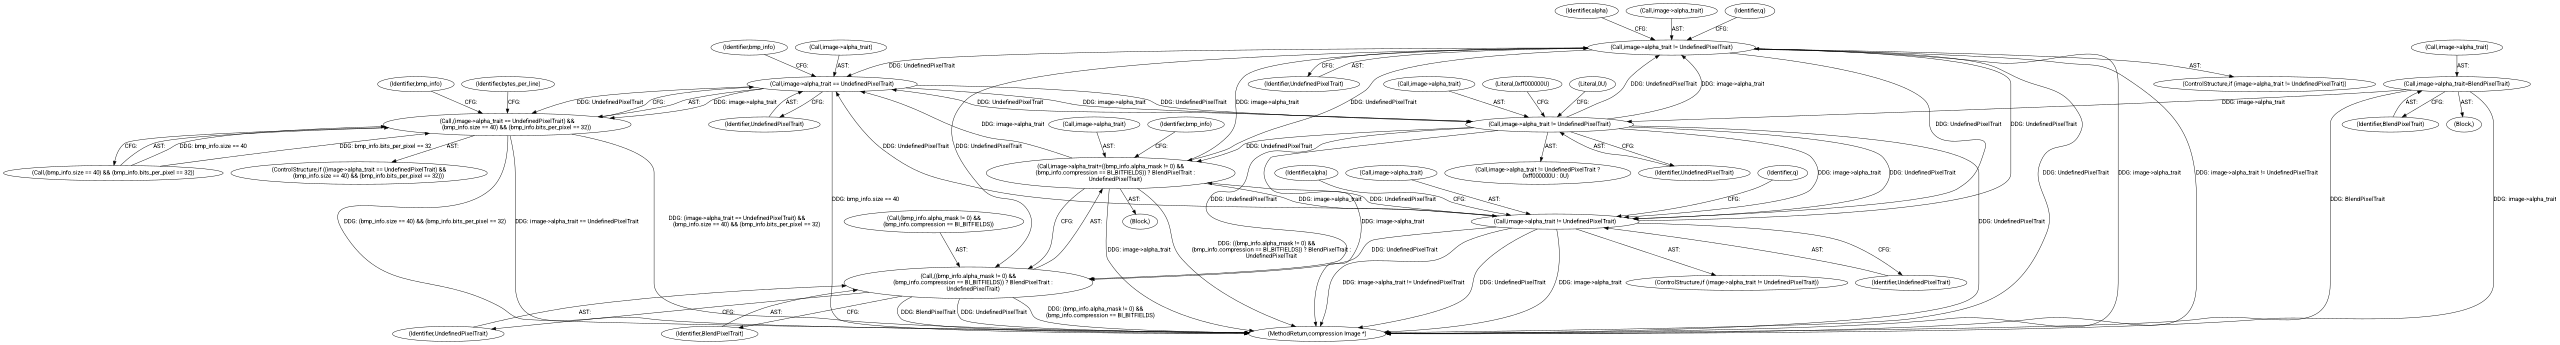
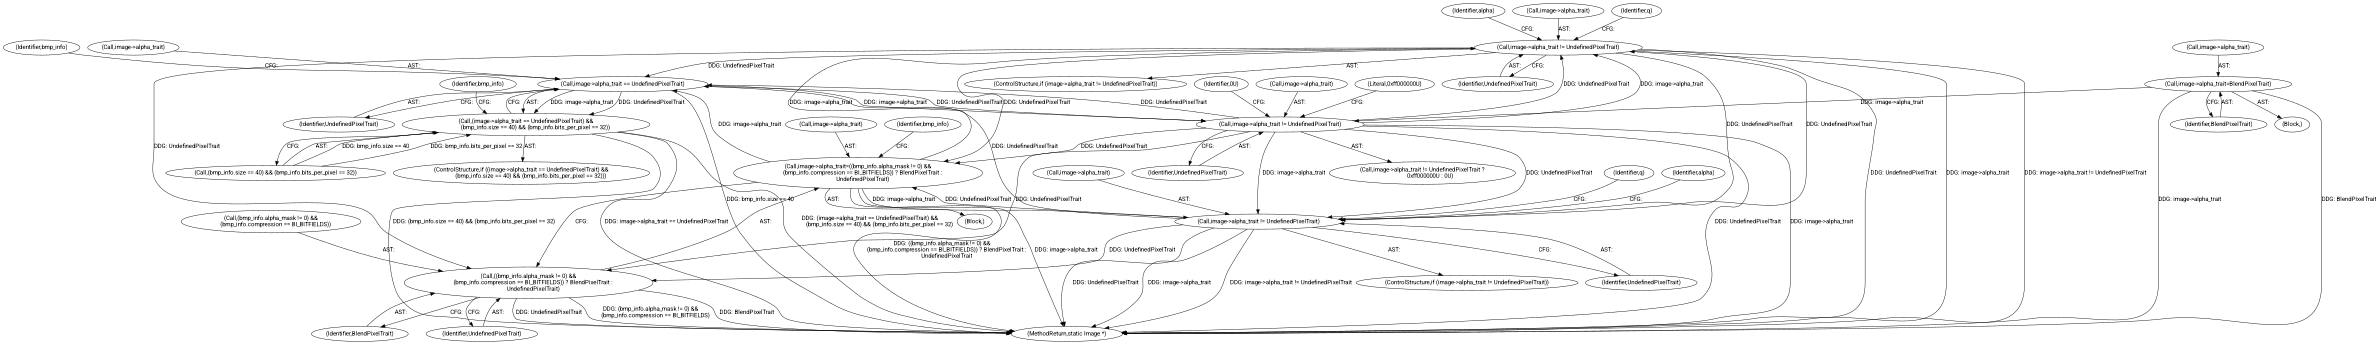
(508, 84) -> none
(1593, 84) -> (1221, 84)
(1317, 334) -> (1067, 334)
